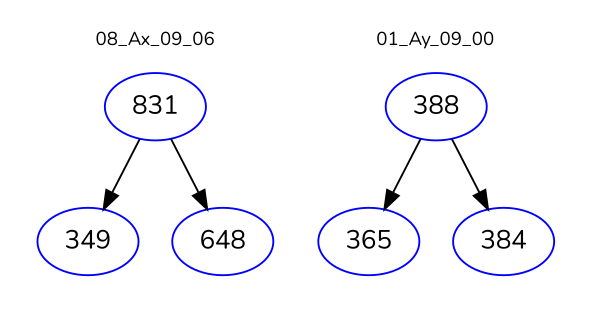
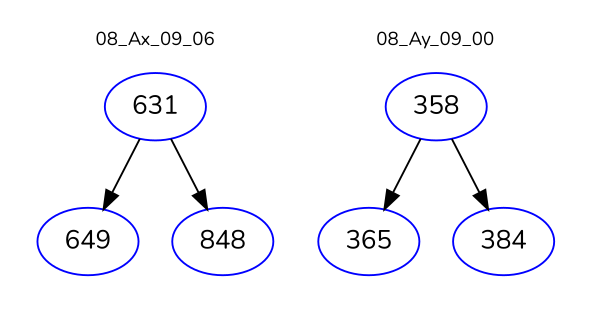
(436, 40) -> (436, 40)
(155, 107) -> (155, 107)
(436, 107) -> (436, 107)
(88, 242) -> (88, 242)
(223, 242) -> (223, 242)
